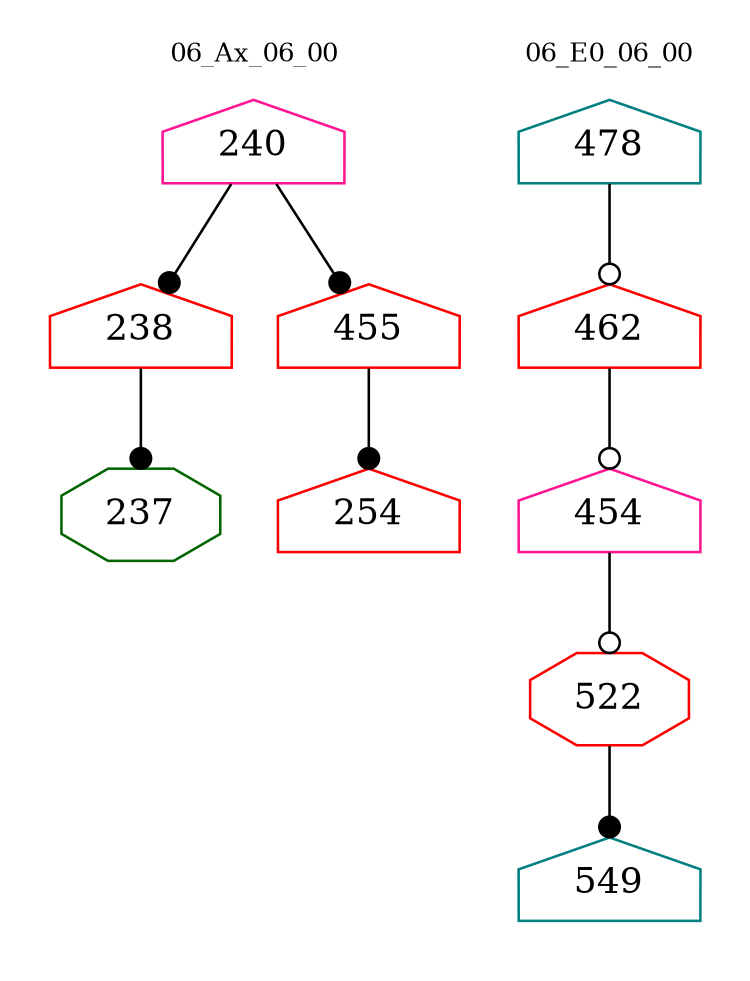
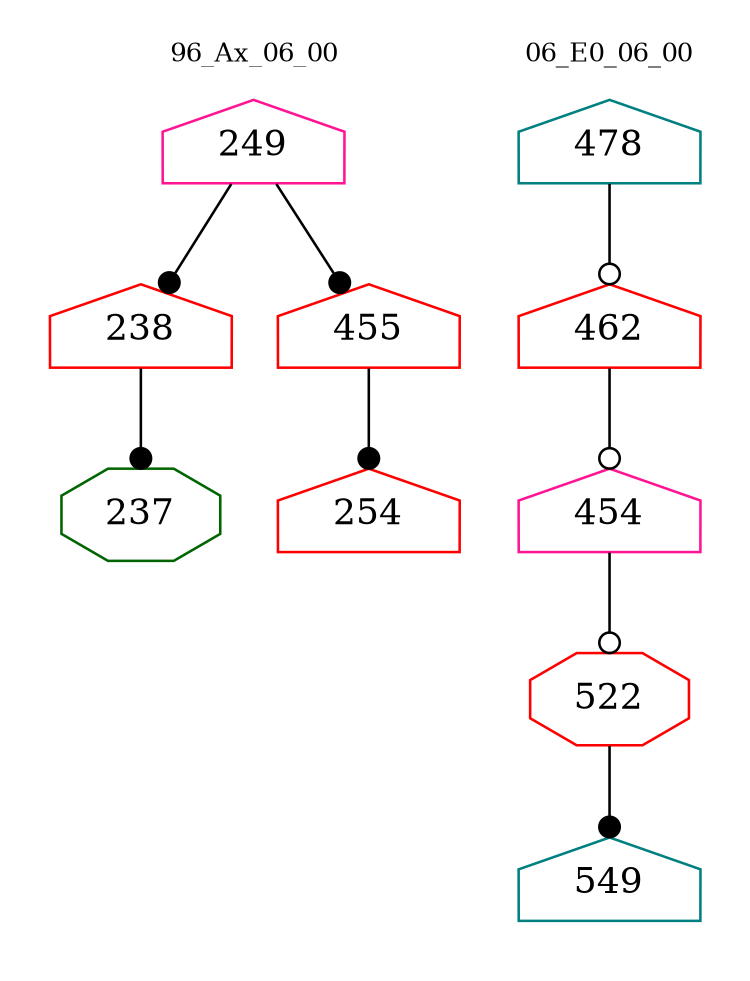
(255, 55) -> (255, 55)
(254, 146) -> (254, 146)
